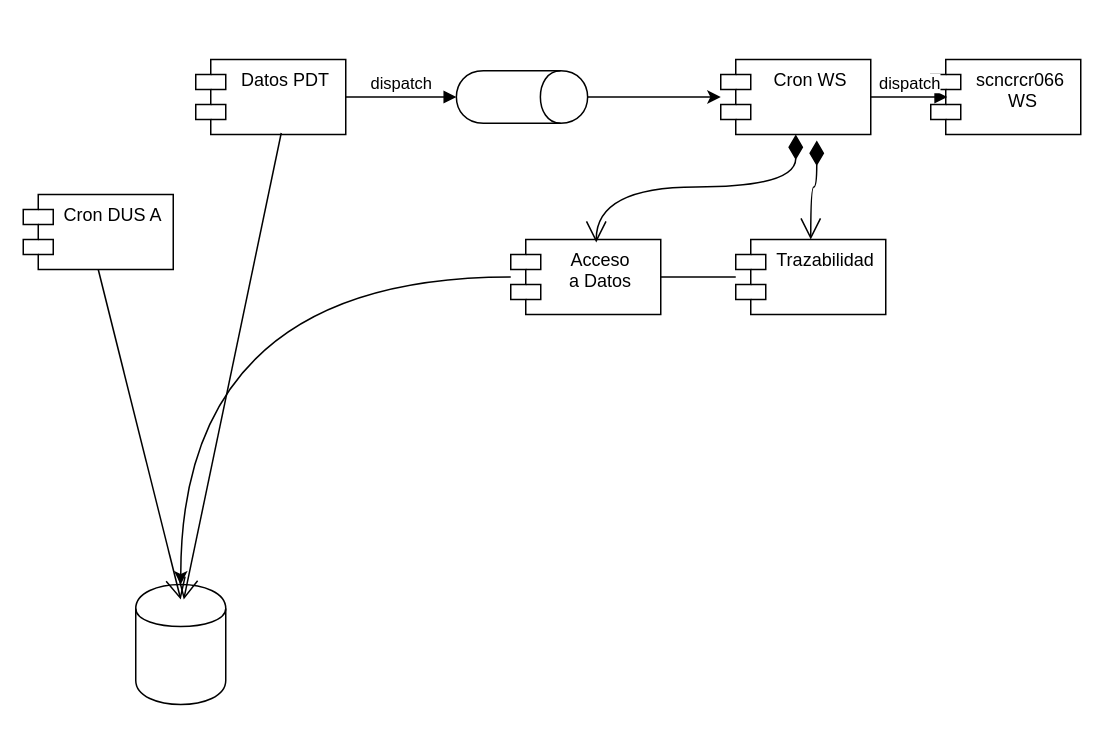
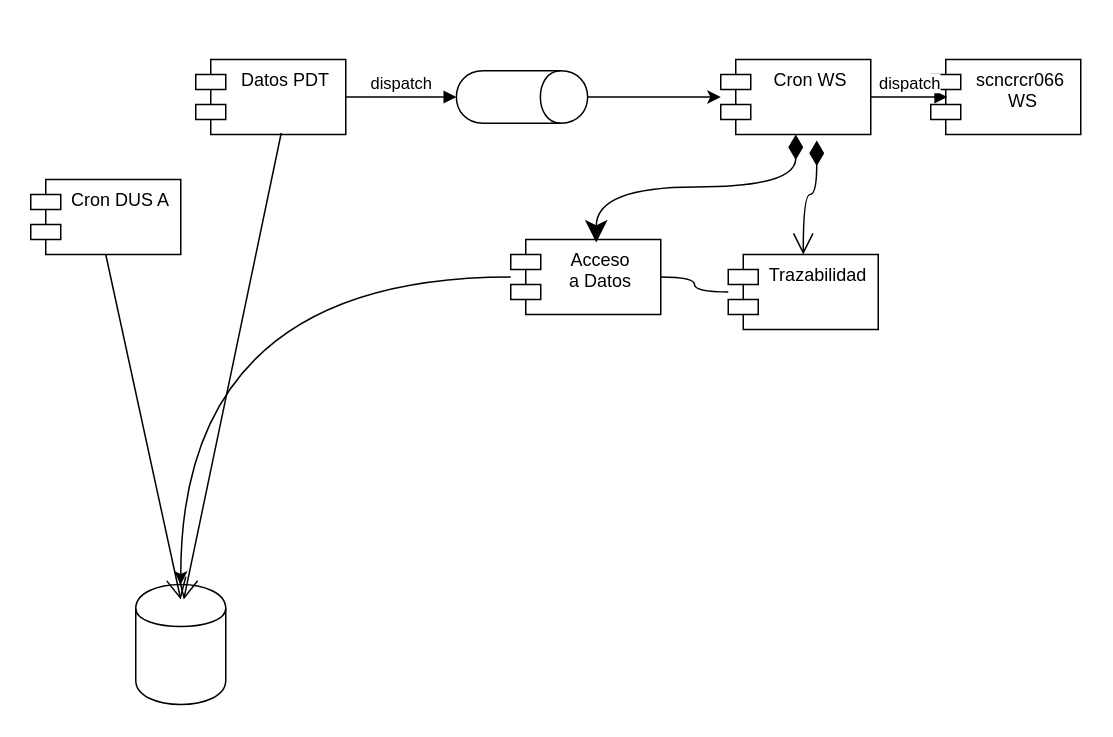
(620, 200) -> (623, 196)
(98, 232) -> (106, 217)
(811, 277) -> (803, 292)
